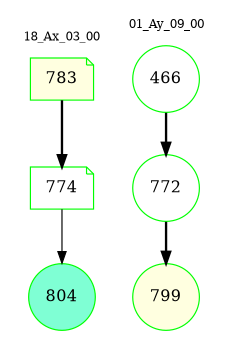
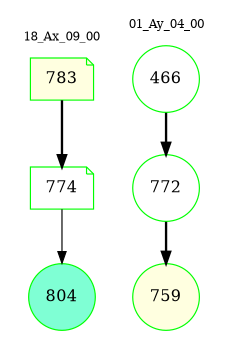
(167, 25) -> (167, 25)
(62, 38) -> (62, 38)
(166, 297) -> (166, 297)
